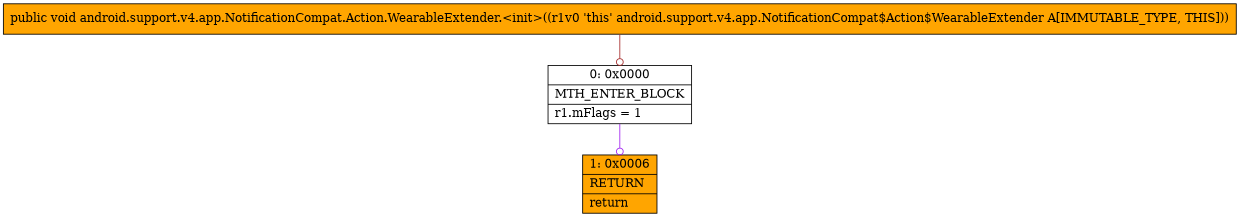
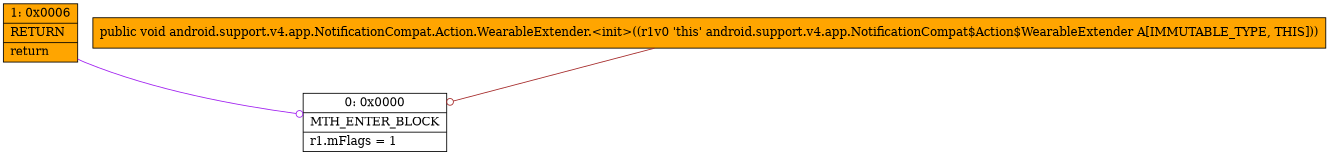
(620, 136) -> (185, 93)
